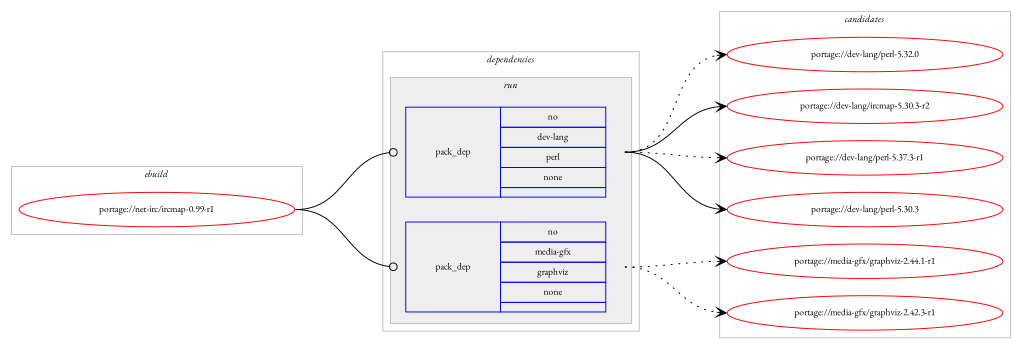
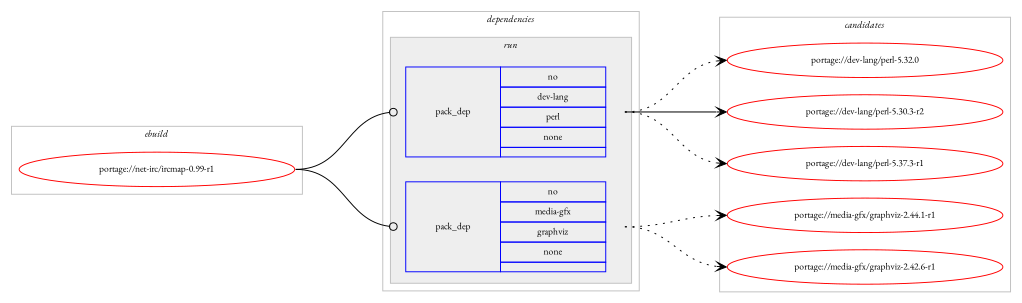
(865, 106) -> (865, 112)
(865, 210) -> none
(865, 313) -> (865, 267)
